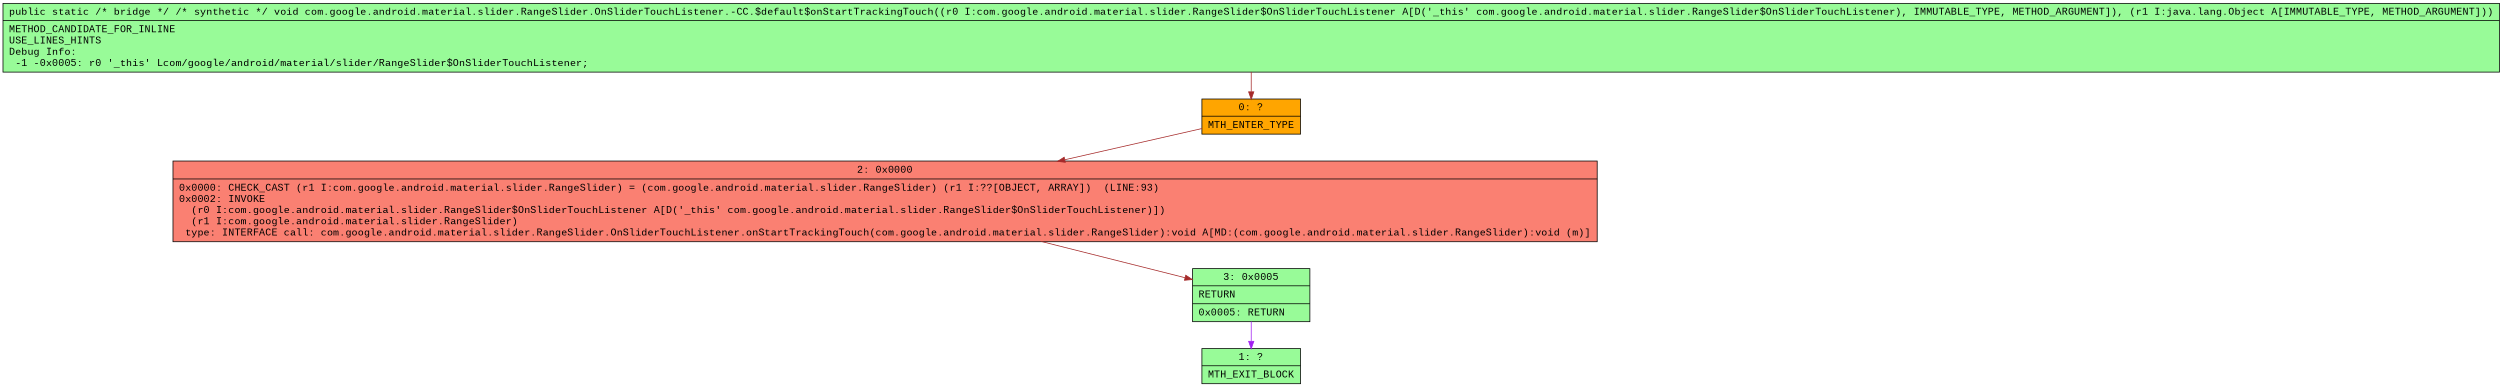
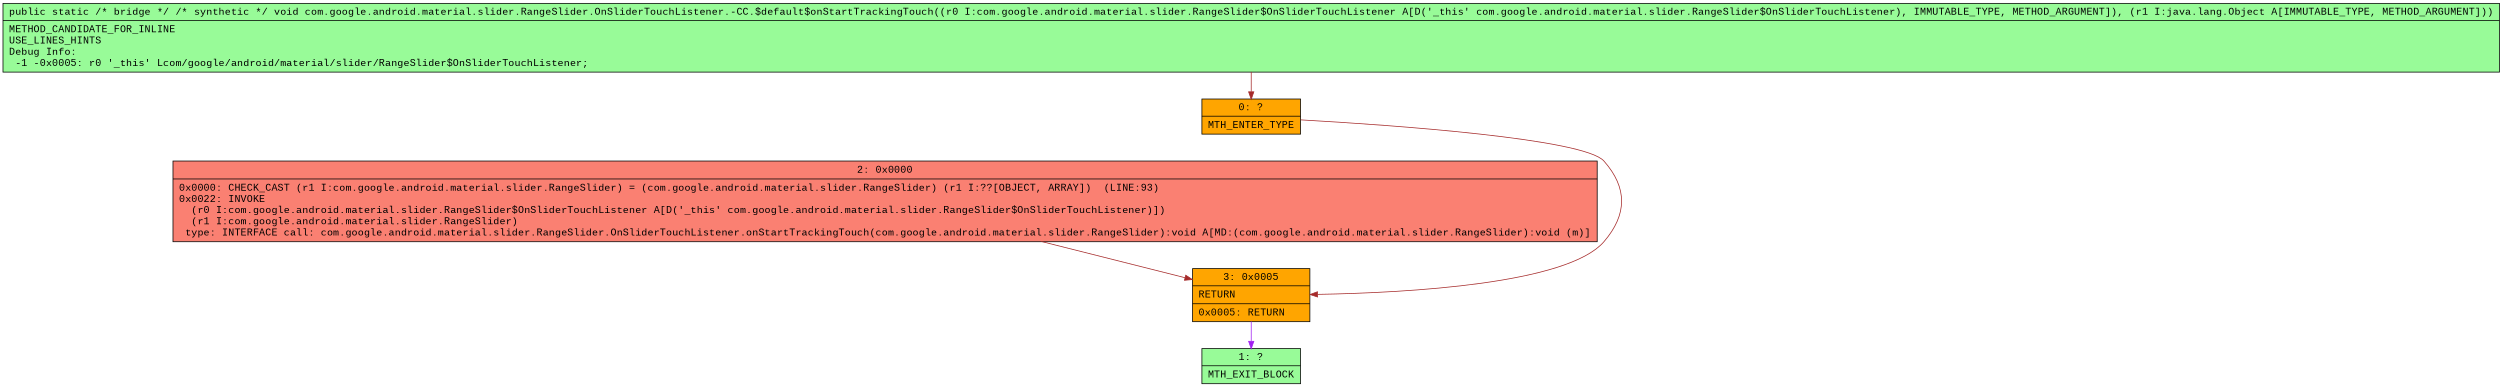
(1133, 144) -> (1621, 195)
(229, 199) -> (229, 199)
(1251, 295) -> (1251, 295)
